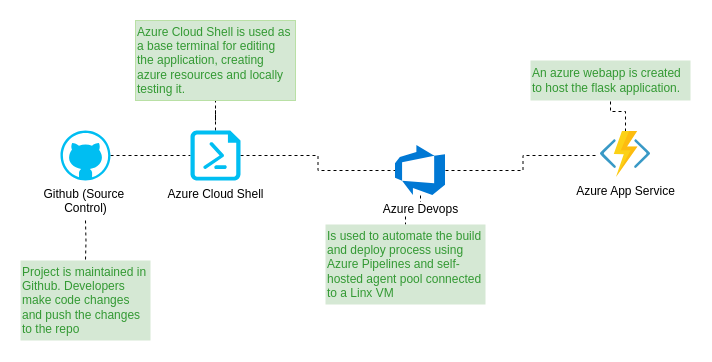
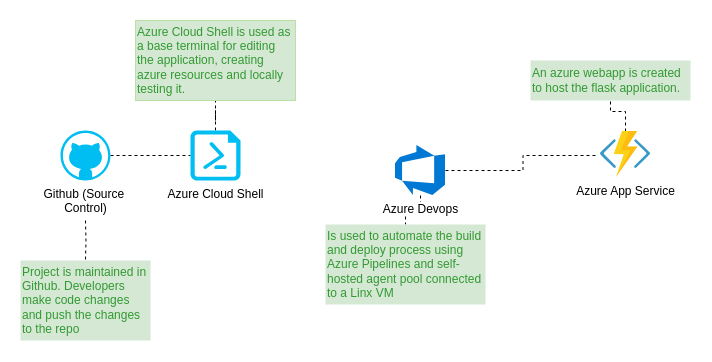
(318, 163) -> none
